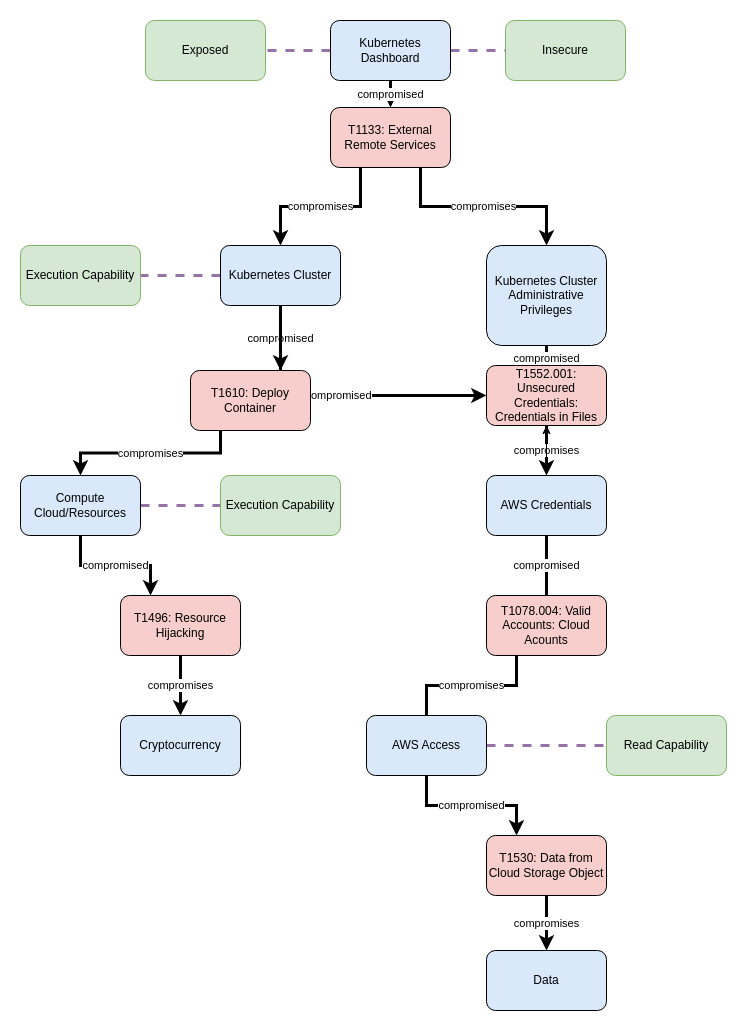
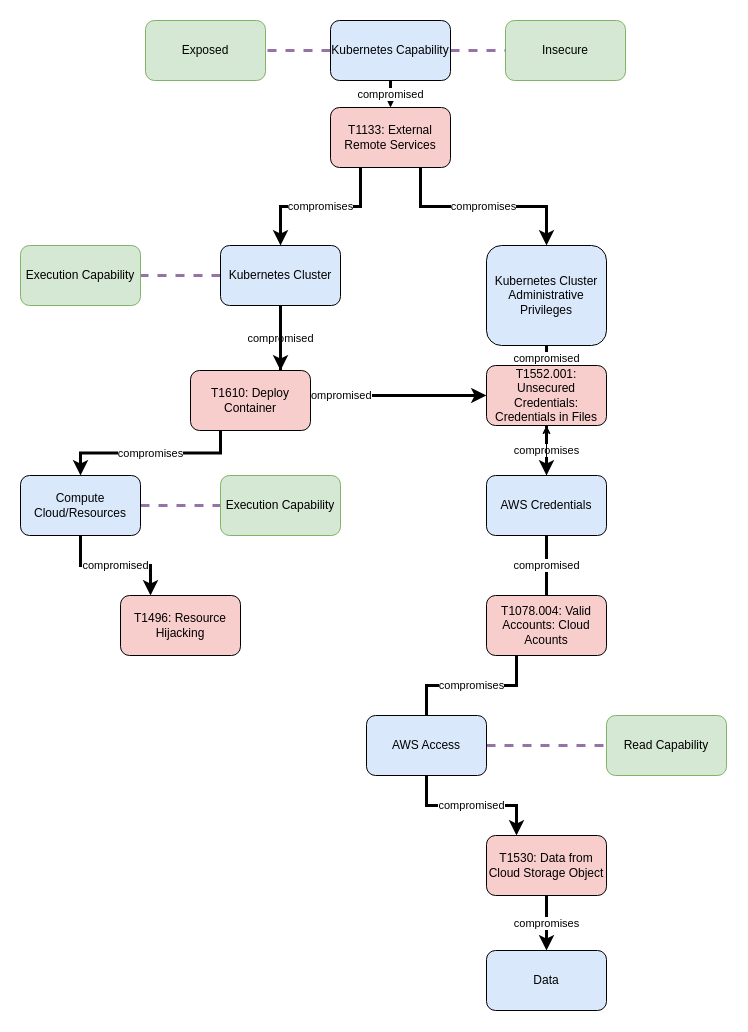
(391, 51) -> (391, 51)
(181, 680) -> none
(181, 746) -> none
